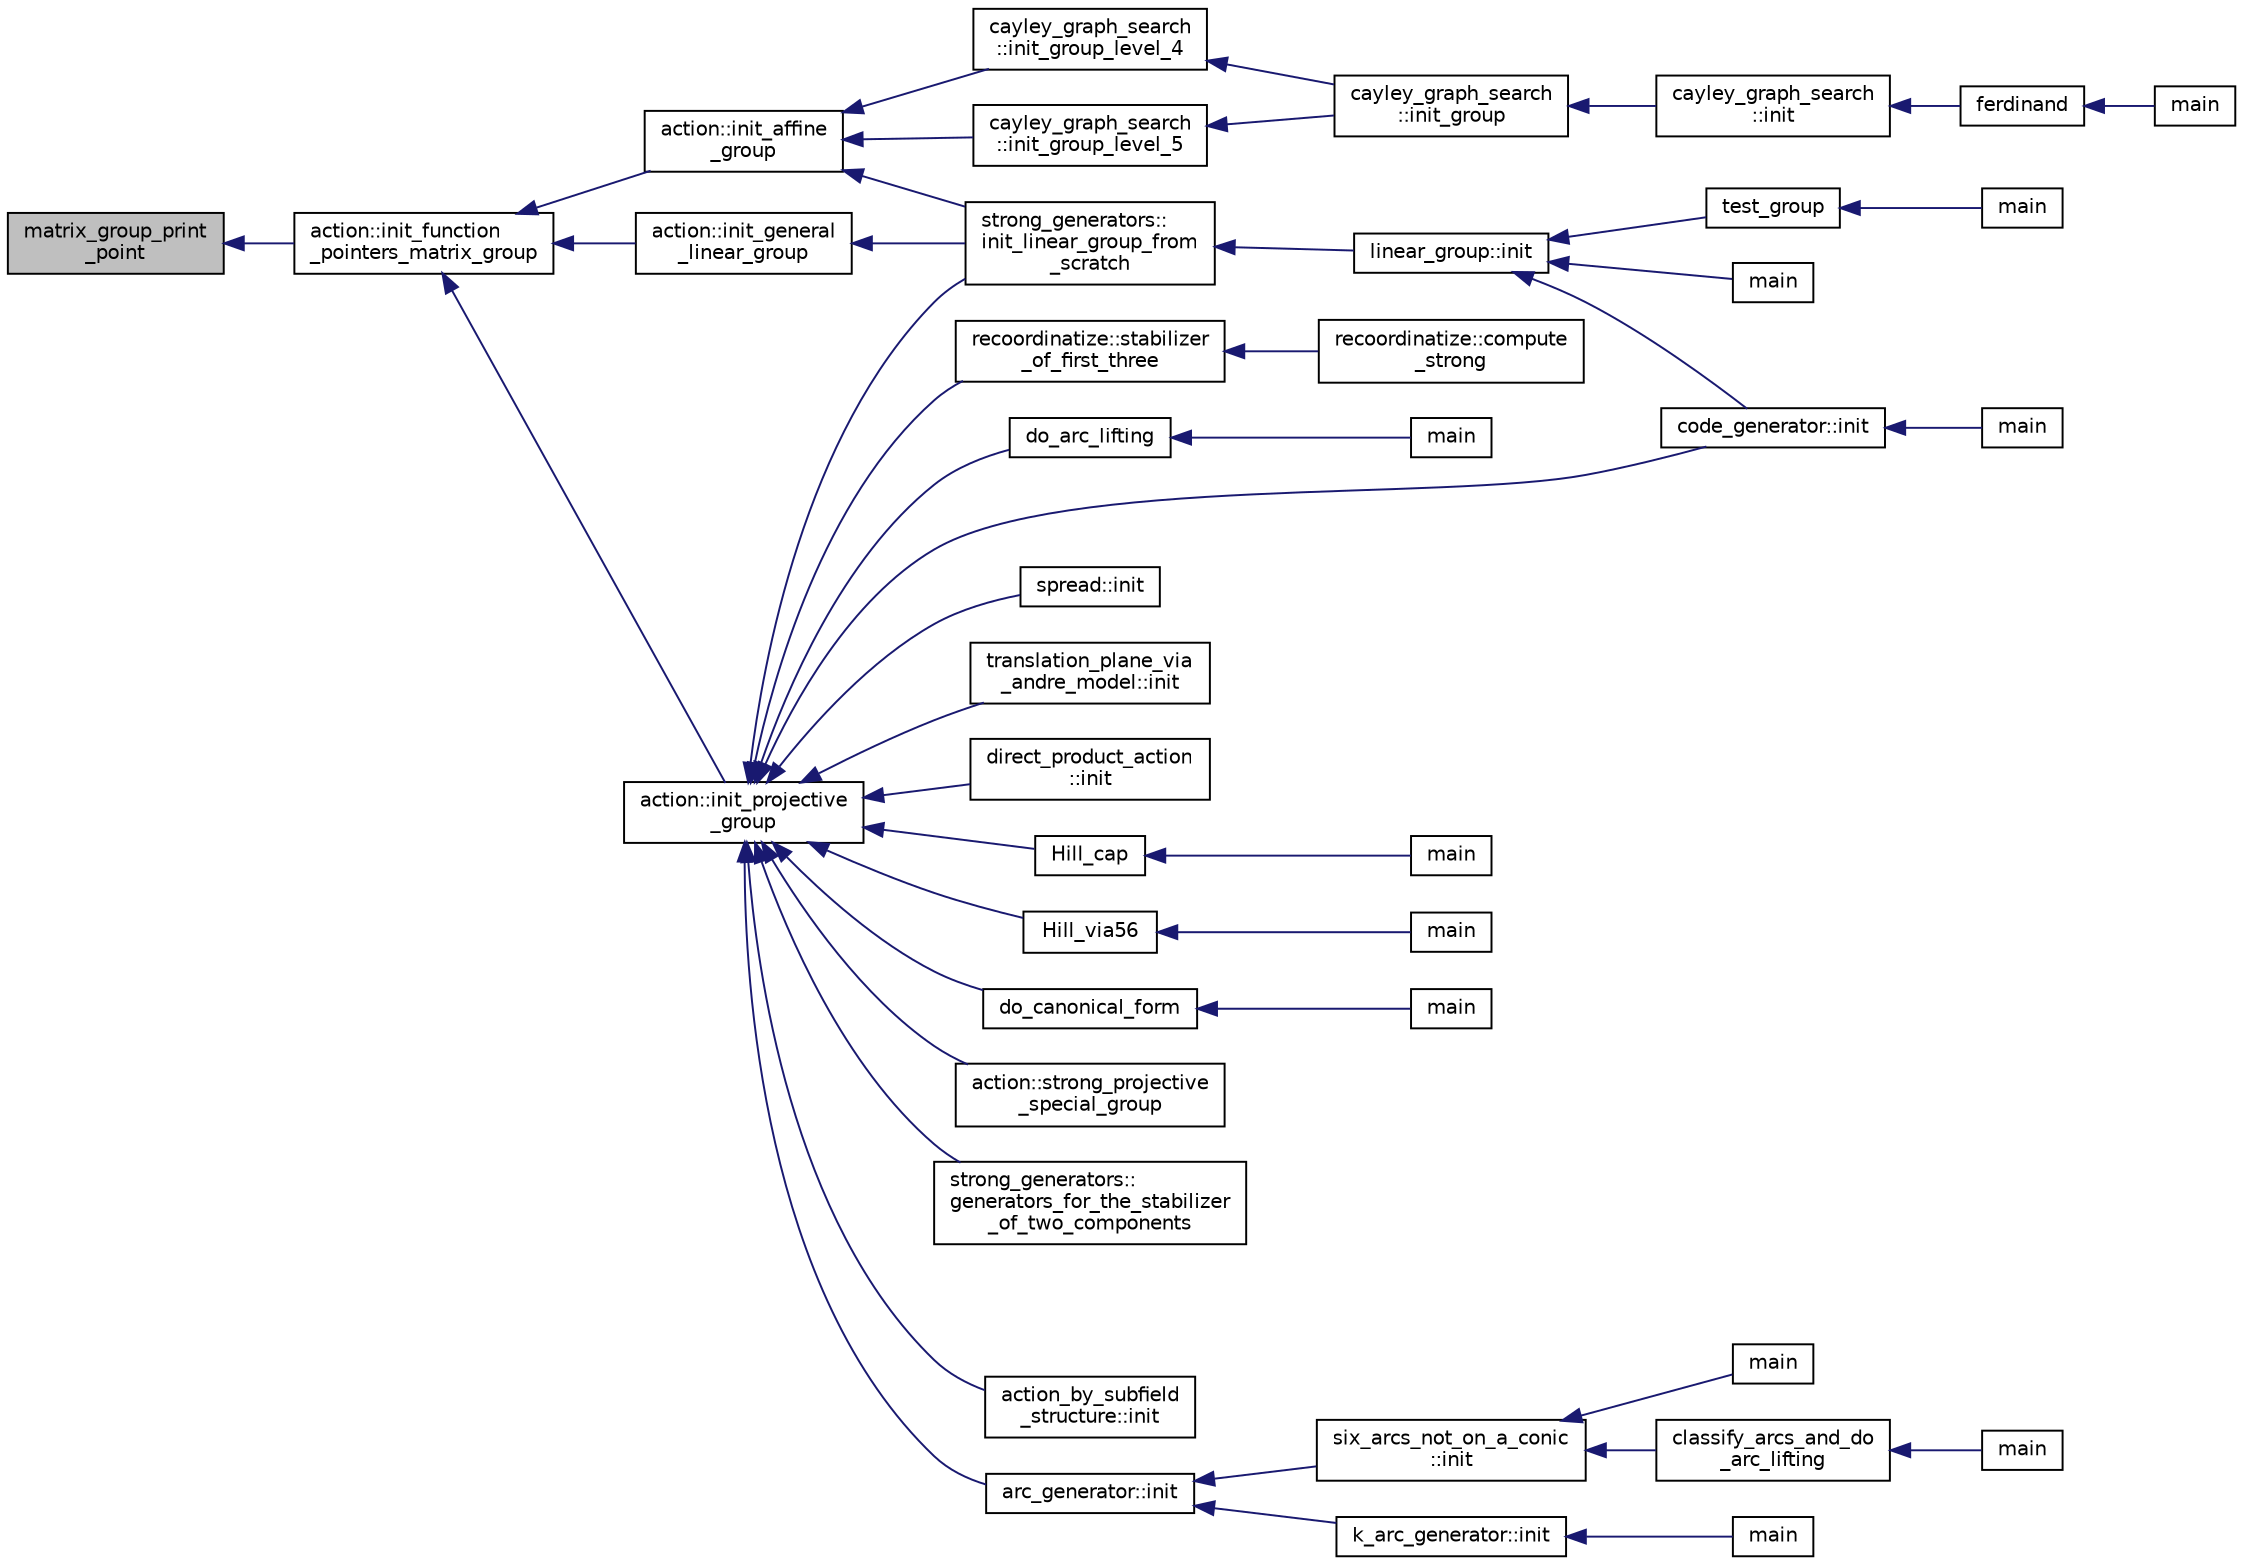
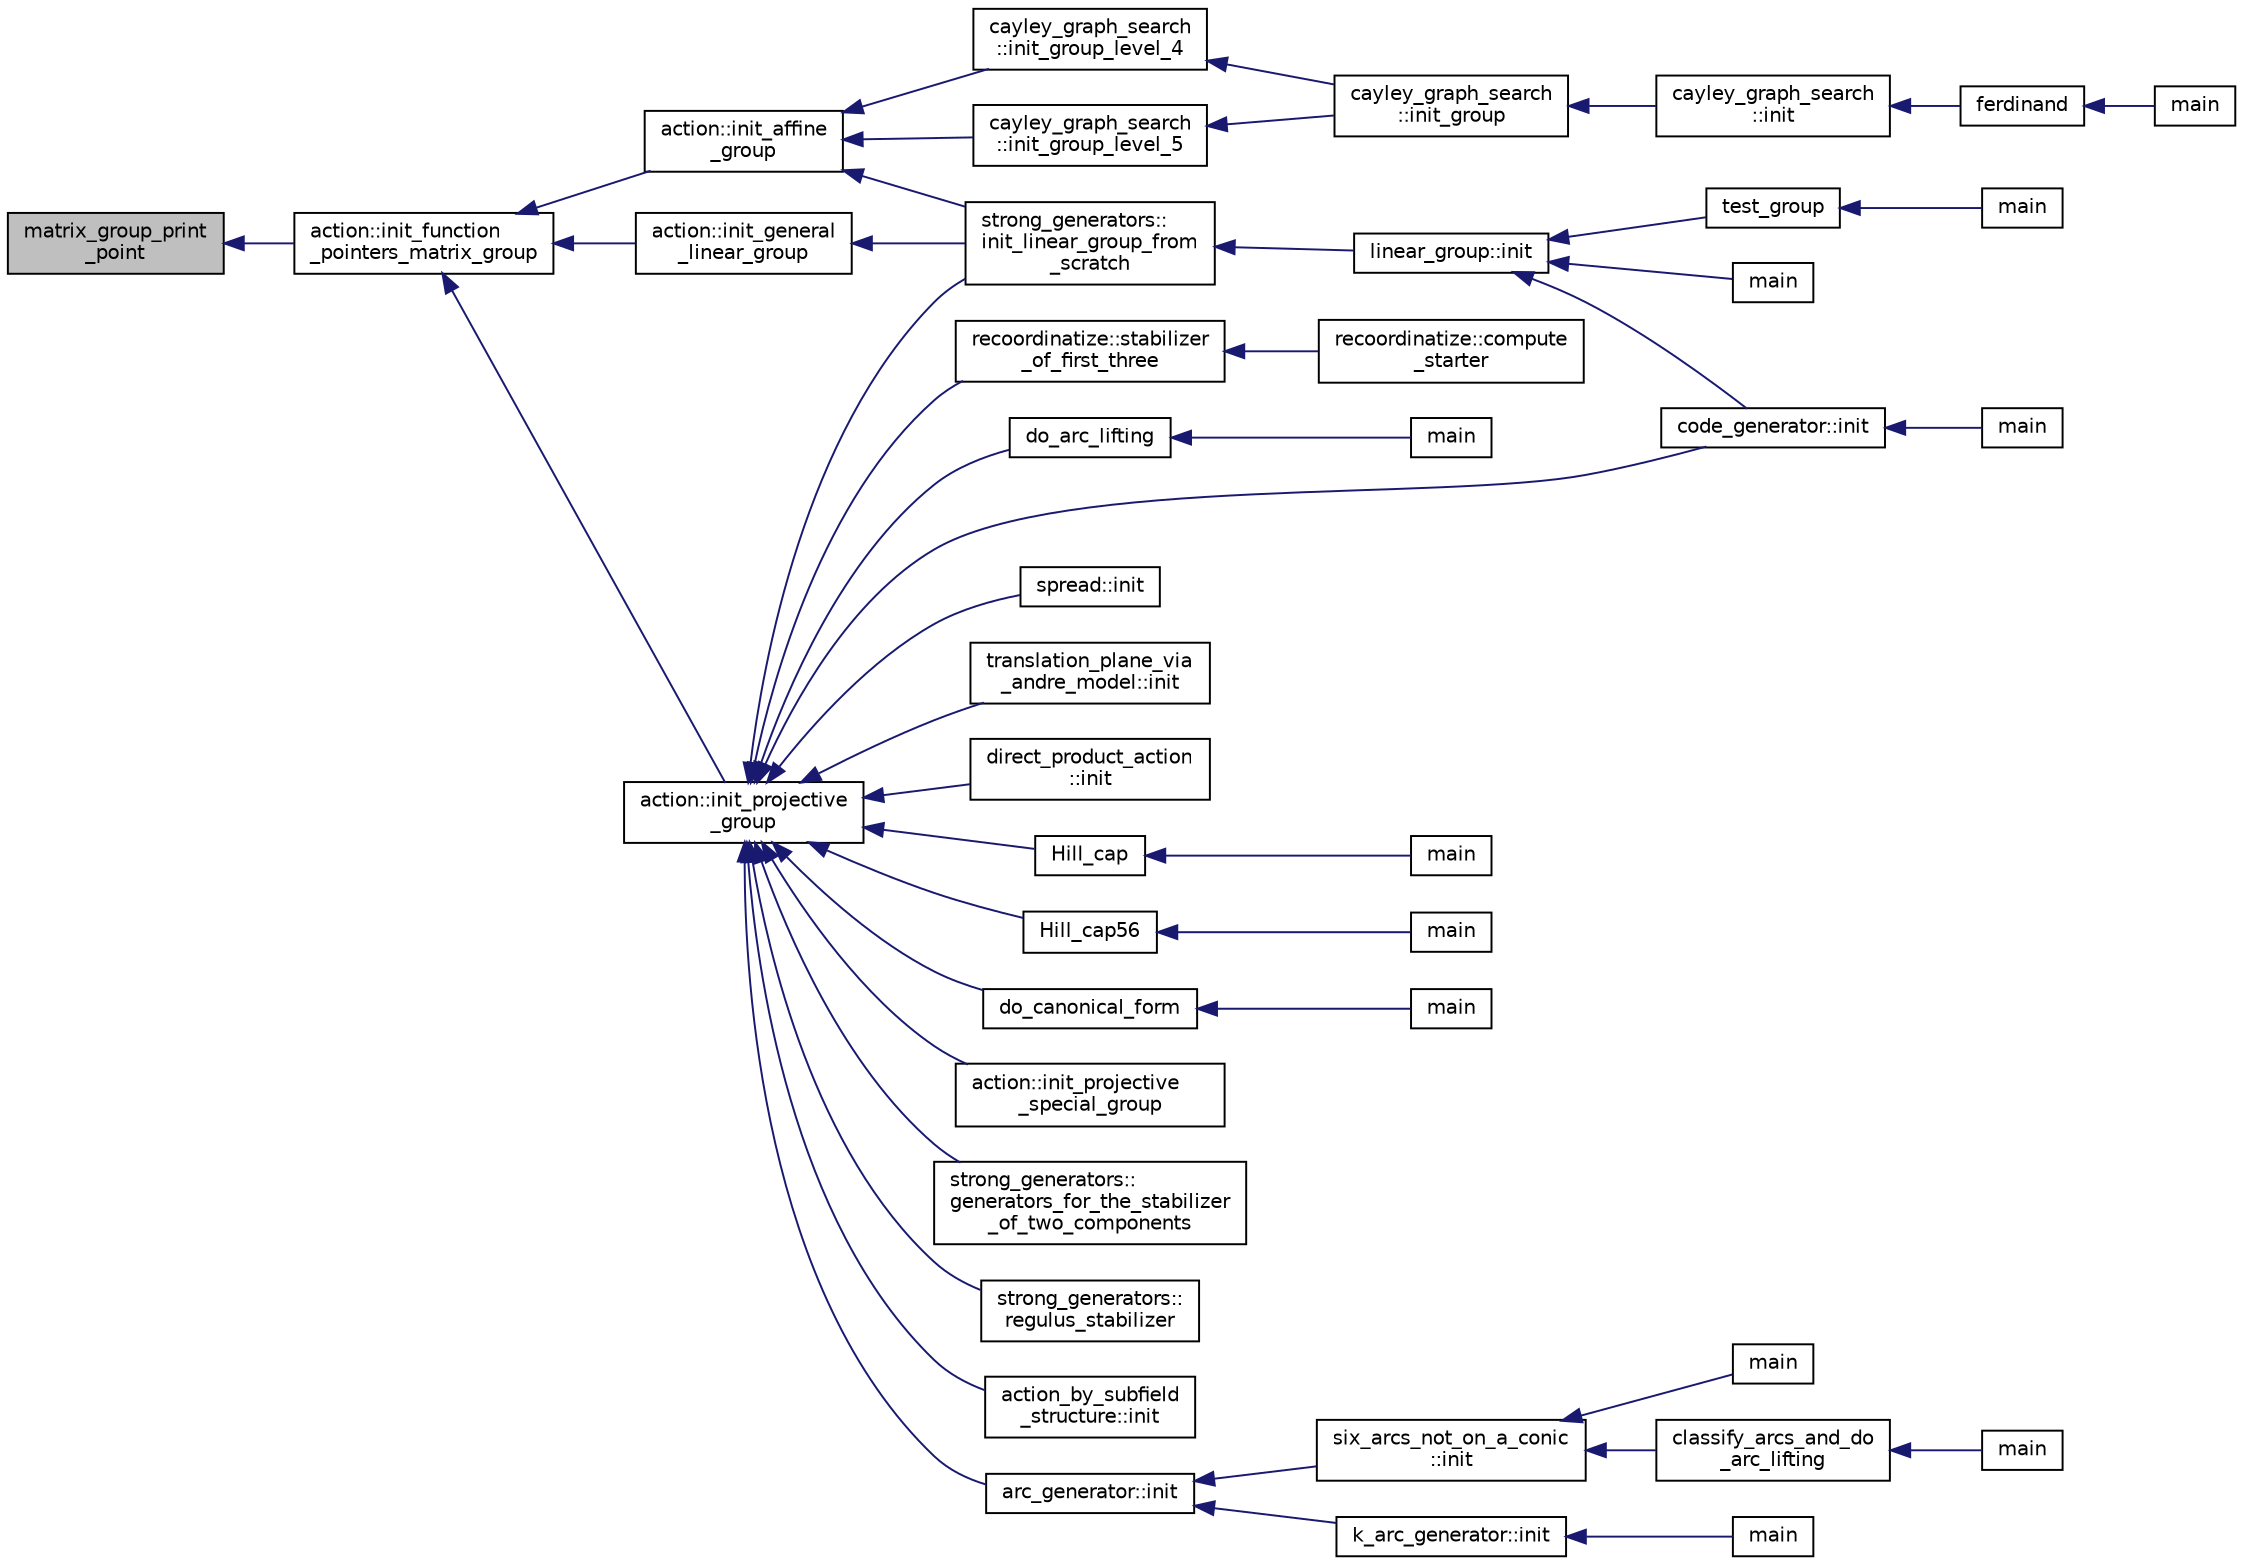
(1451, 351) -> (1451, 351)
(1090, 932) -> (1090, 932)
(1090, 1095) -> (1090, 1095)
none -> (1090, 1311)
